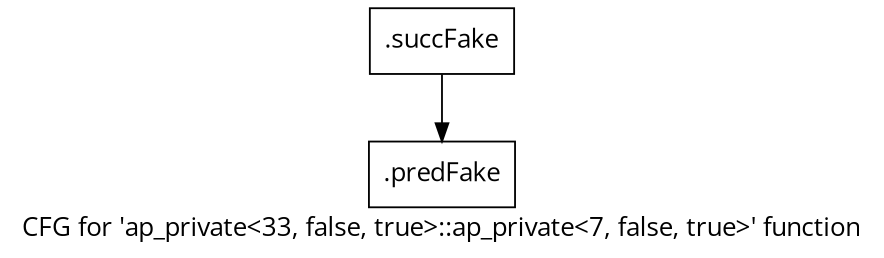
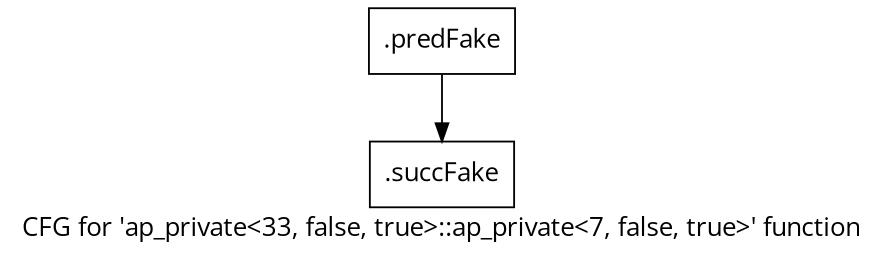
(442, 99) -> (442, 99)
